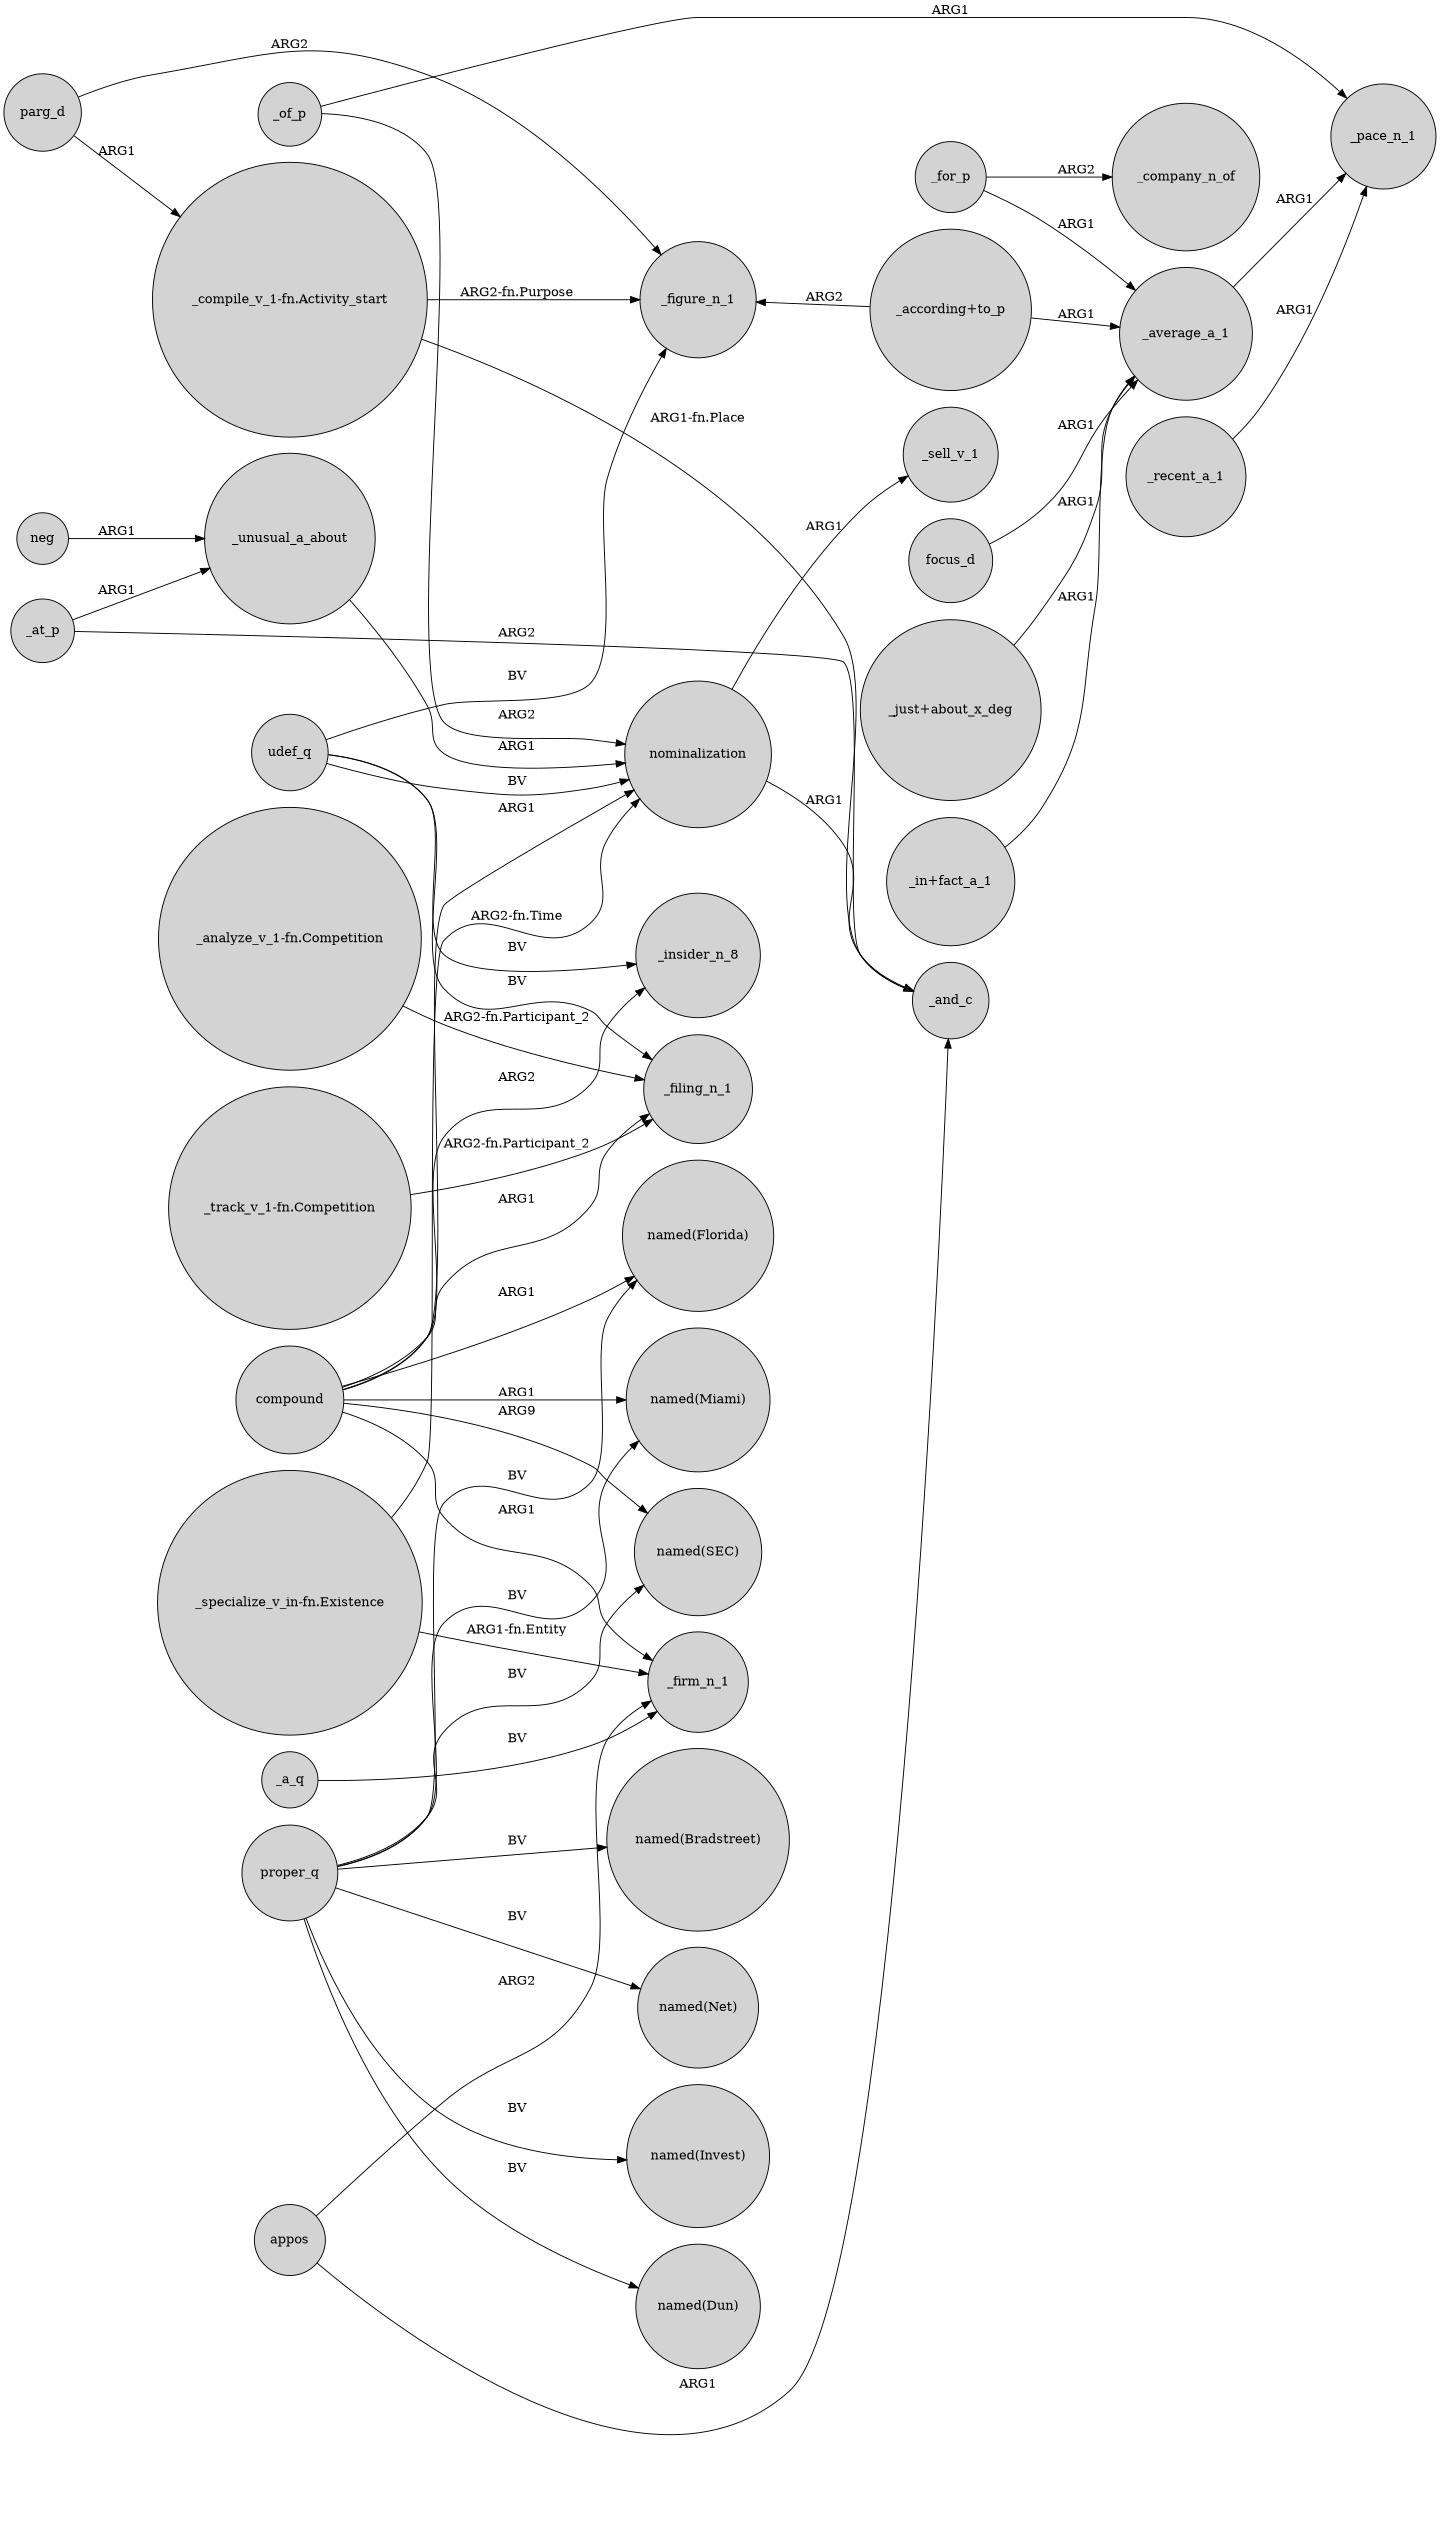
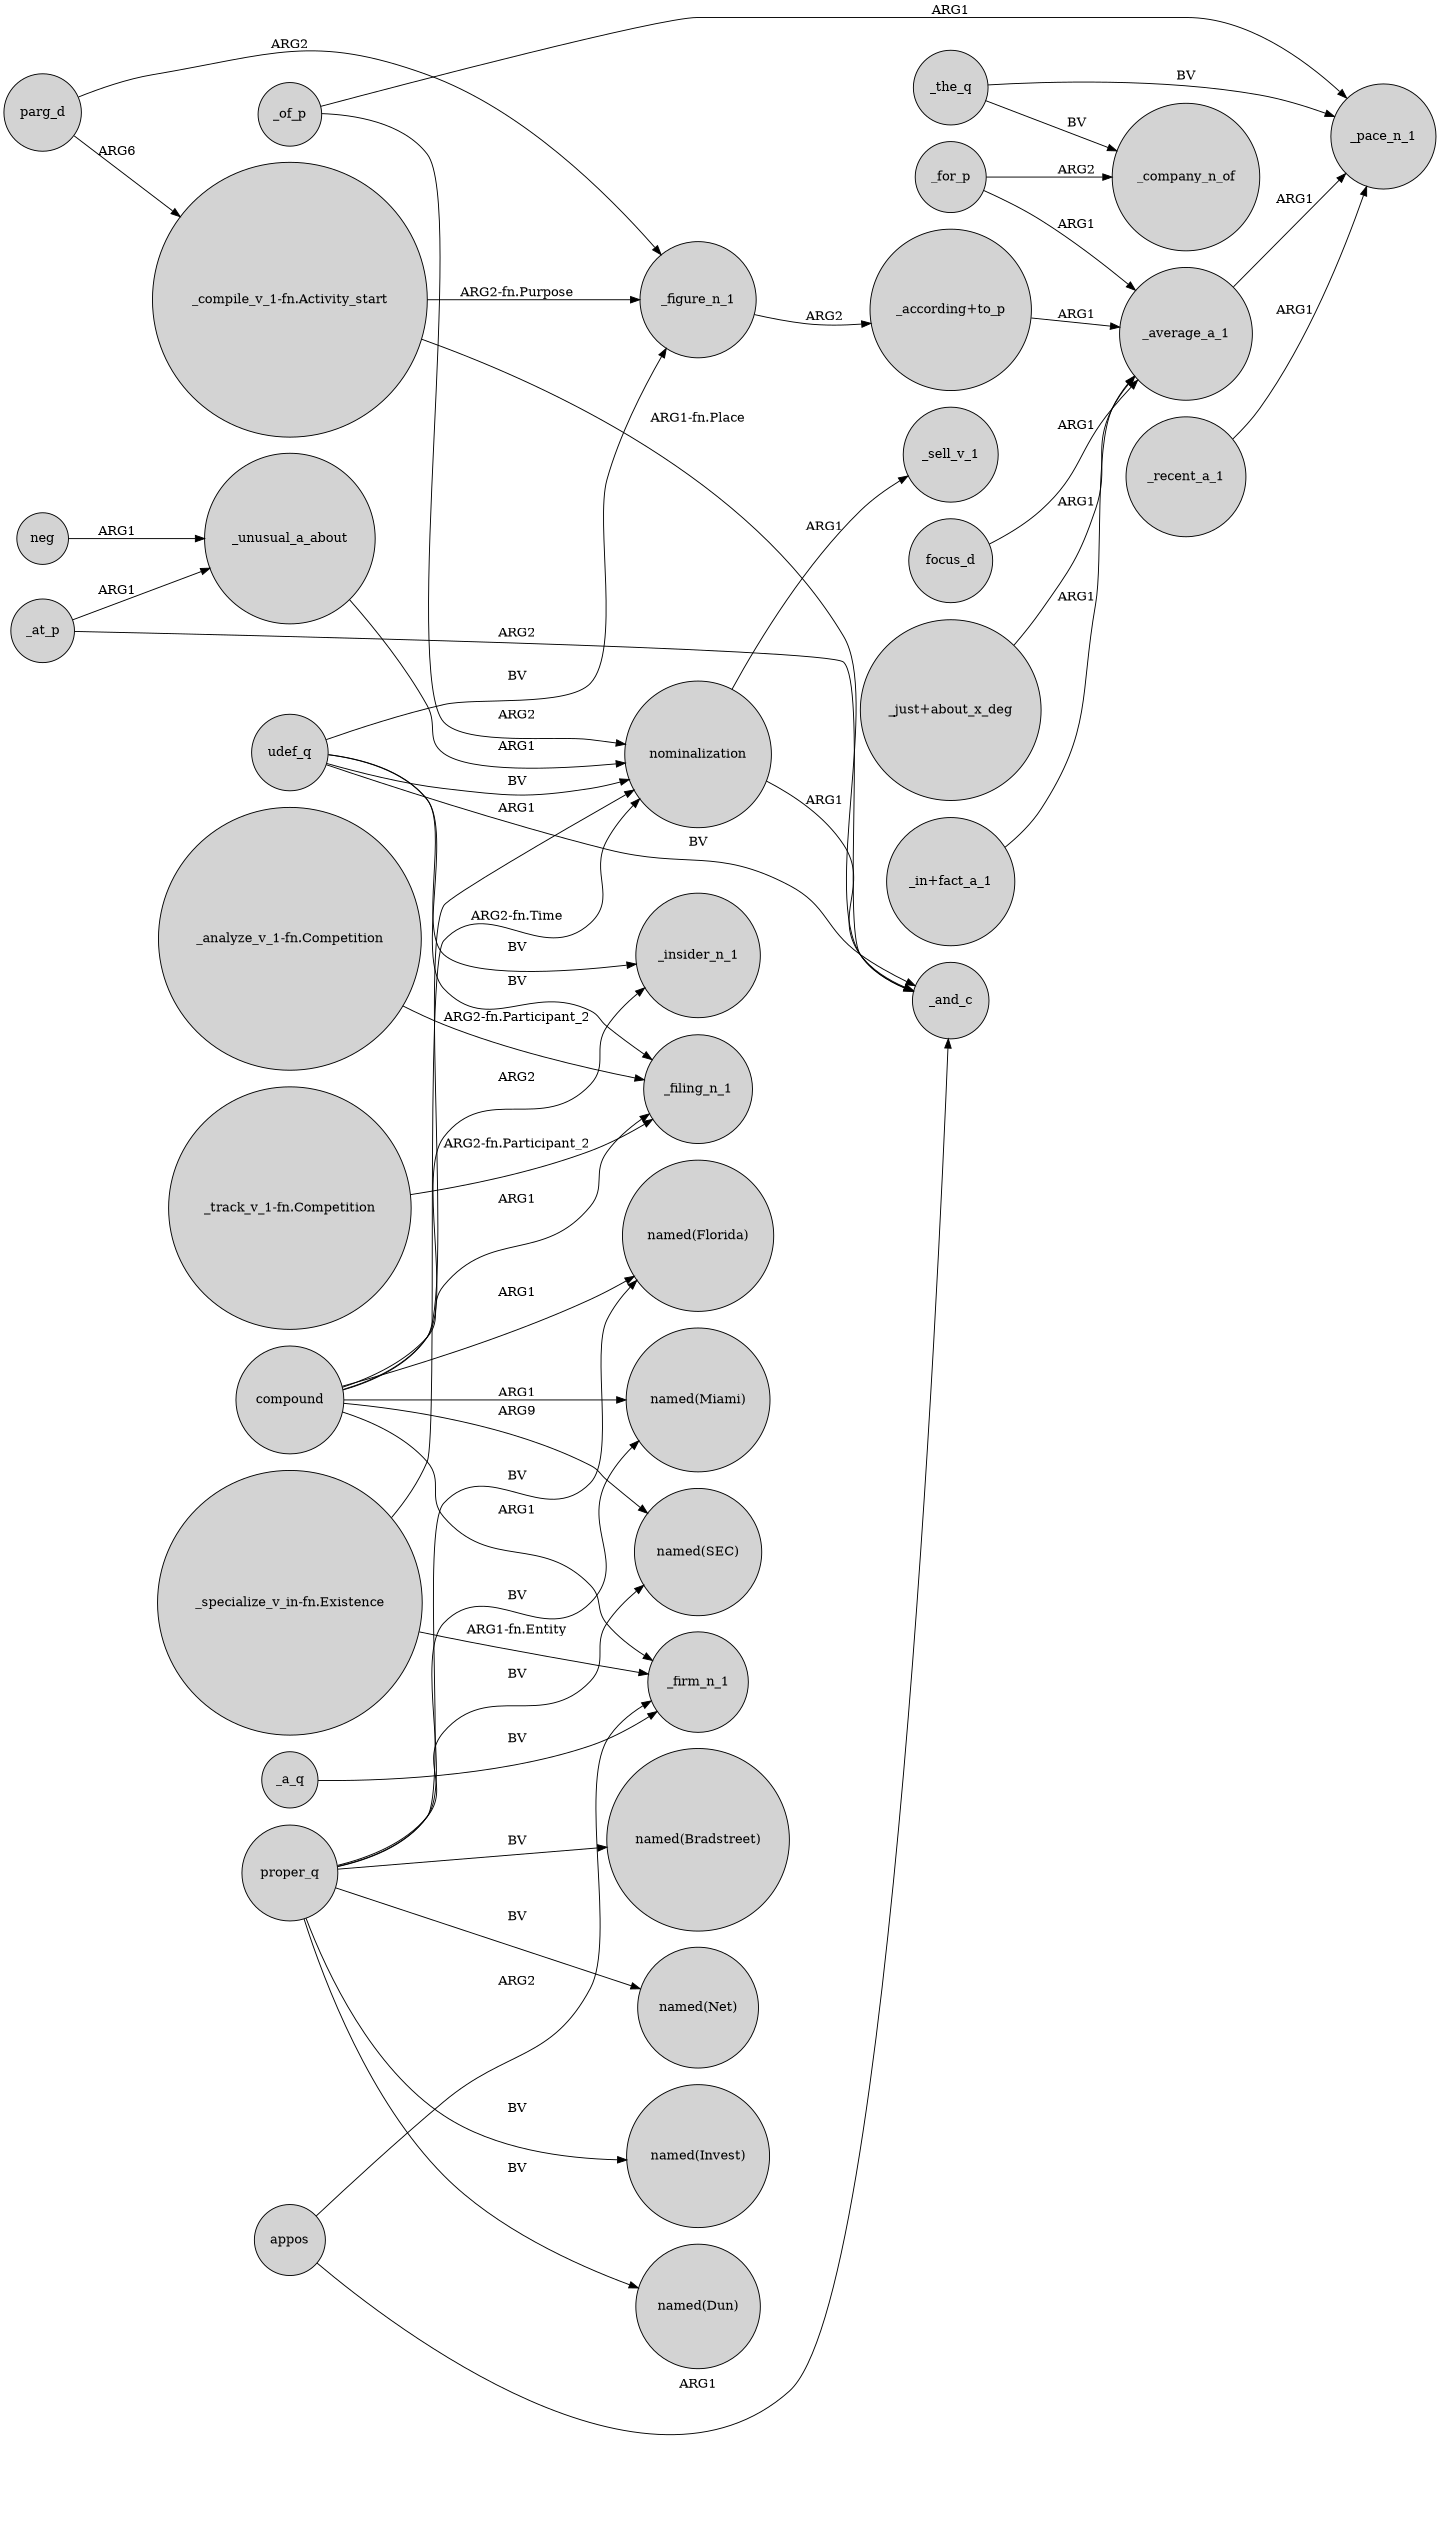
none -> (951, 88)
(117, 152) -> (117, 152)
(818, 305) -> (808, 324)
none -> (631, 854)
(698, 955) -> (698, 955)
